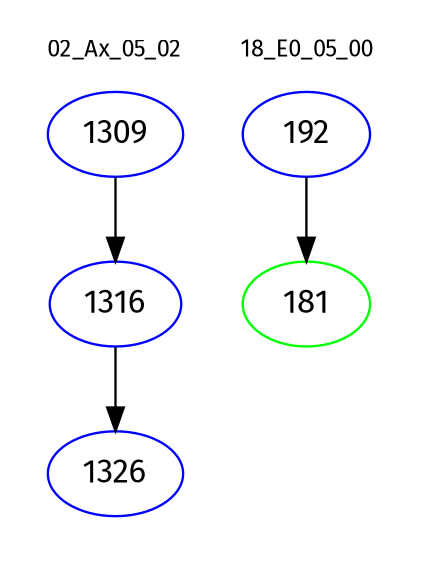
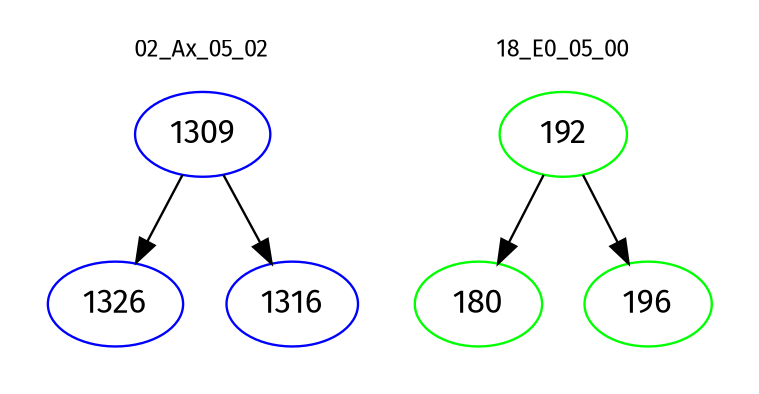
(306, 134) -> (563, 134)
(306, 304) -> (478, 304)
none -> (648, 304)
(115, 377) -> (165, 208)
